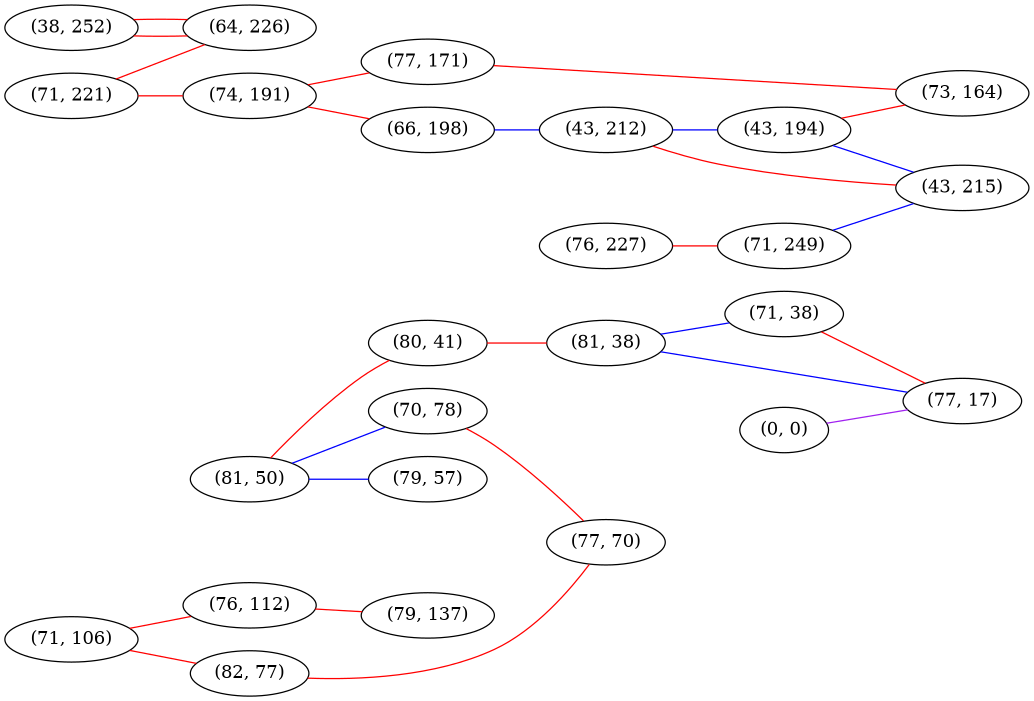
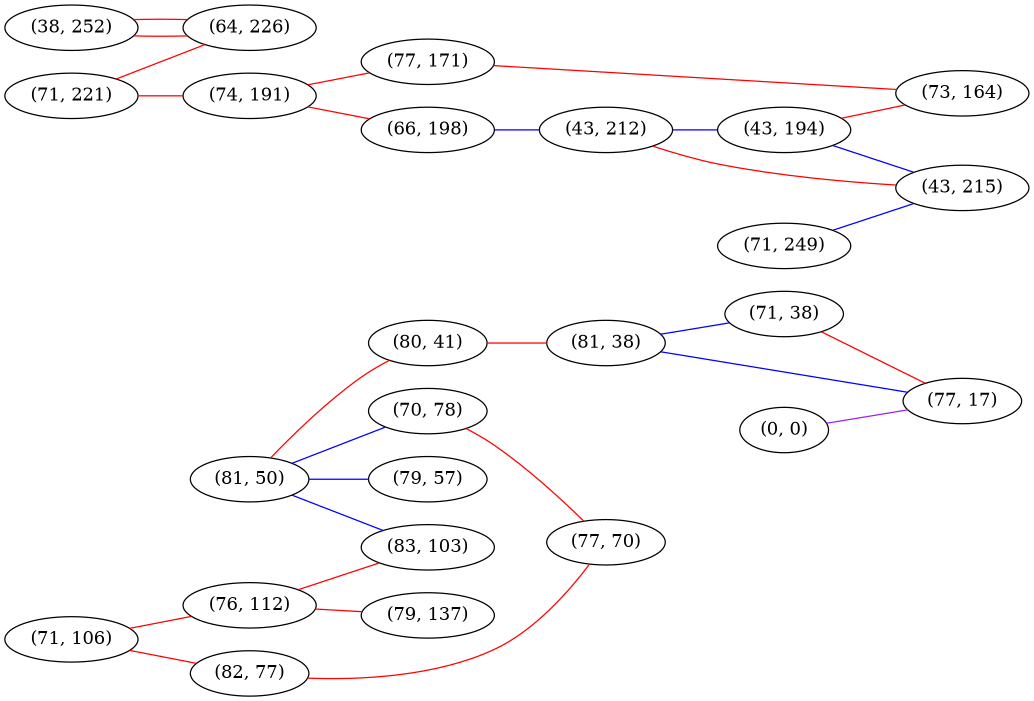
(606, 246) -> none
none -> (428, 547)
